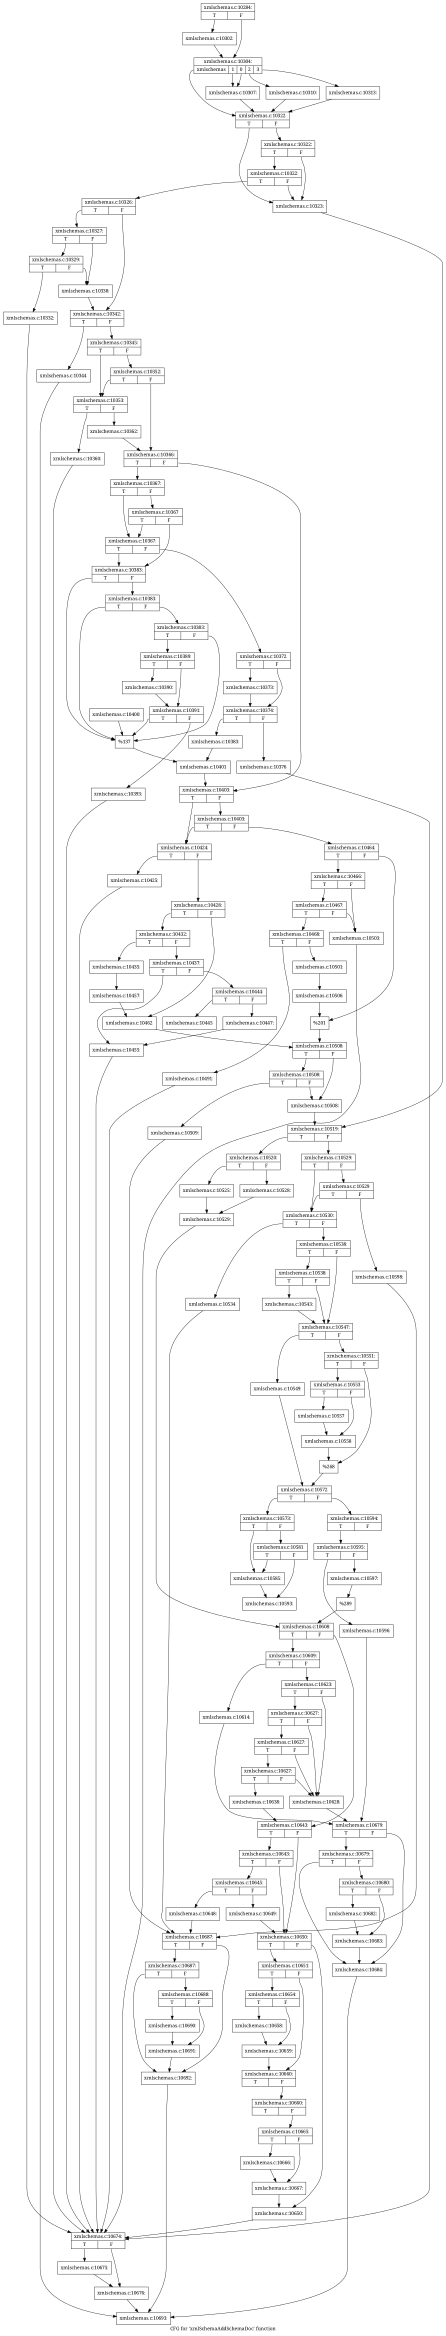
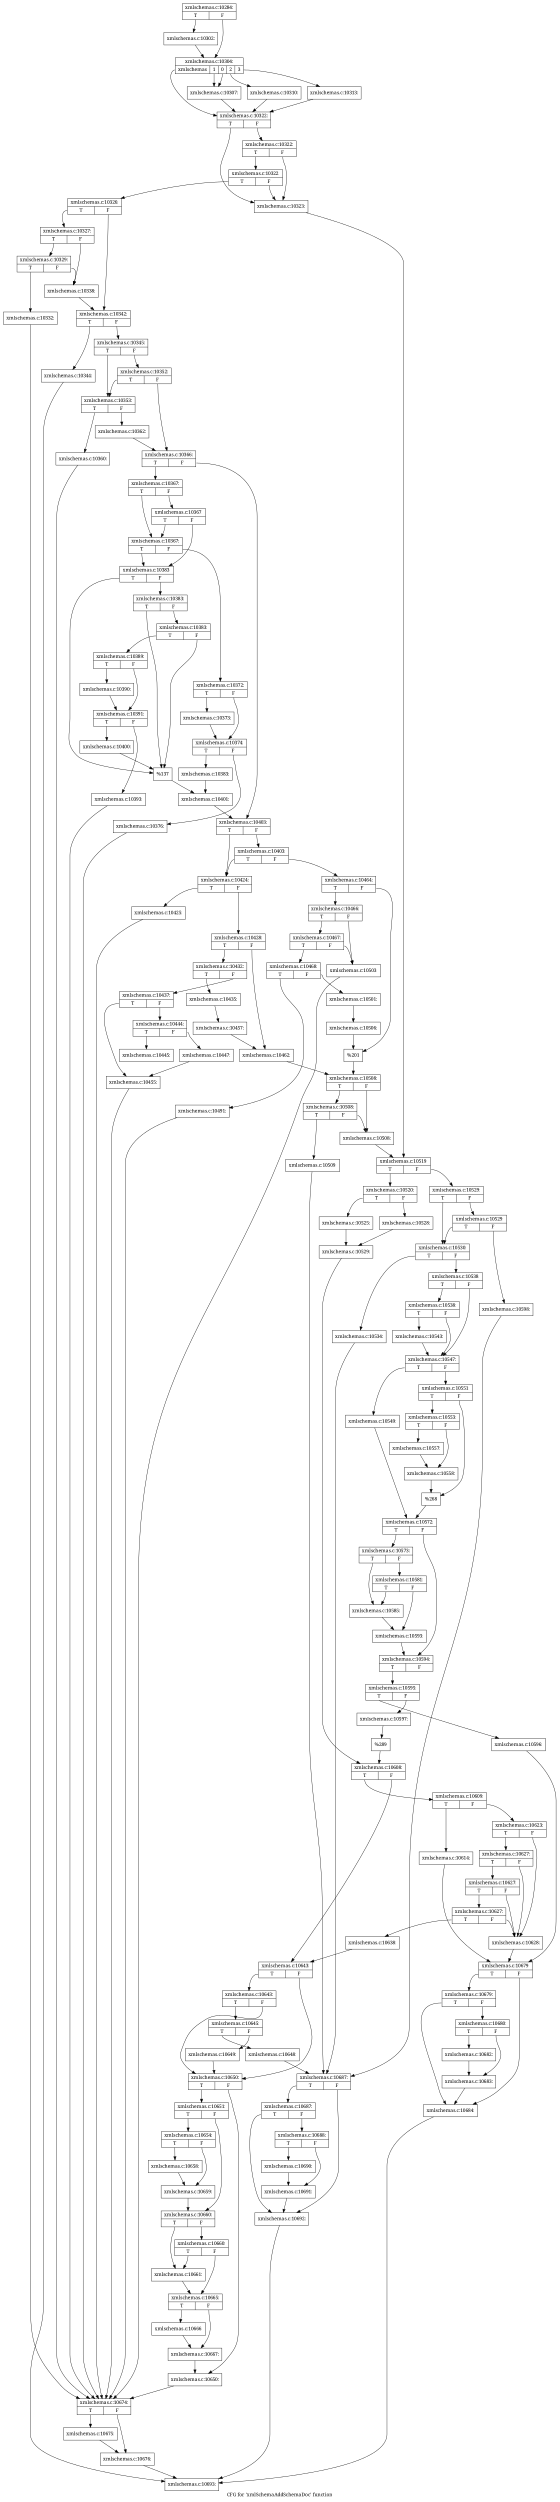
(143, 727) -> (107, 732)
none -> (402, 1647)
none -> (178, 2275)
